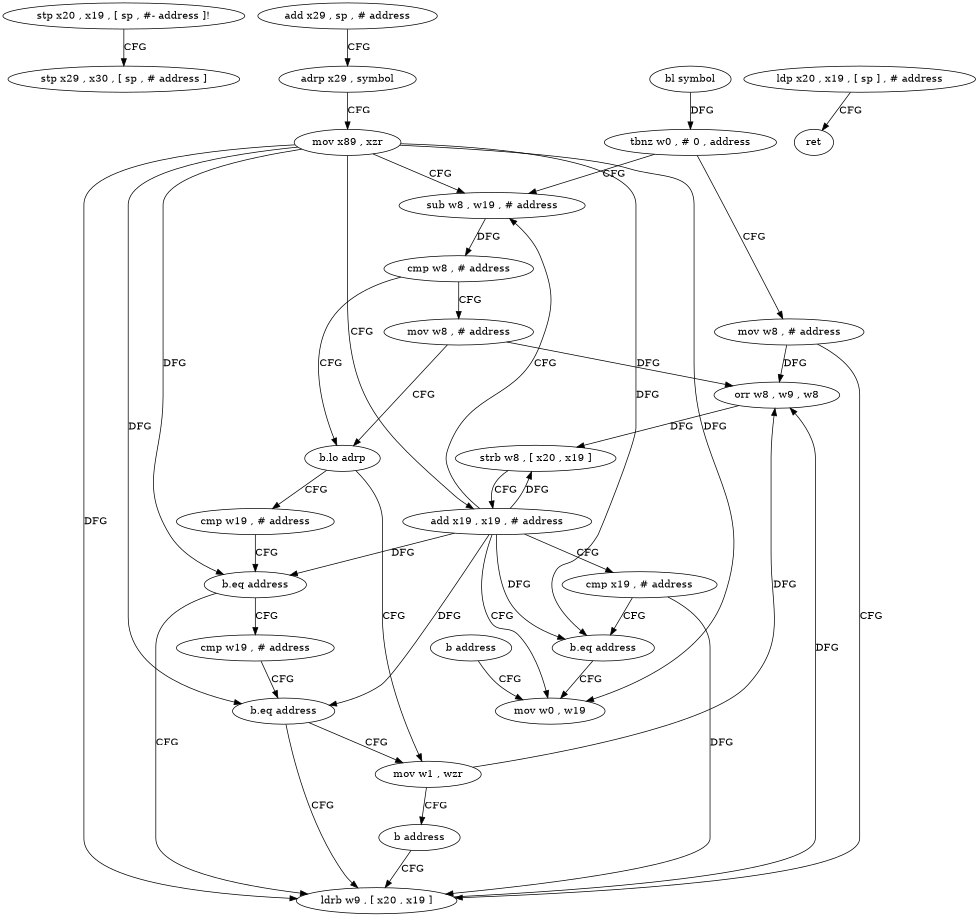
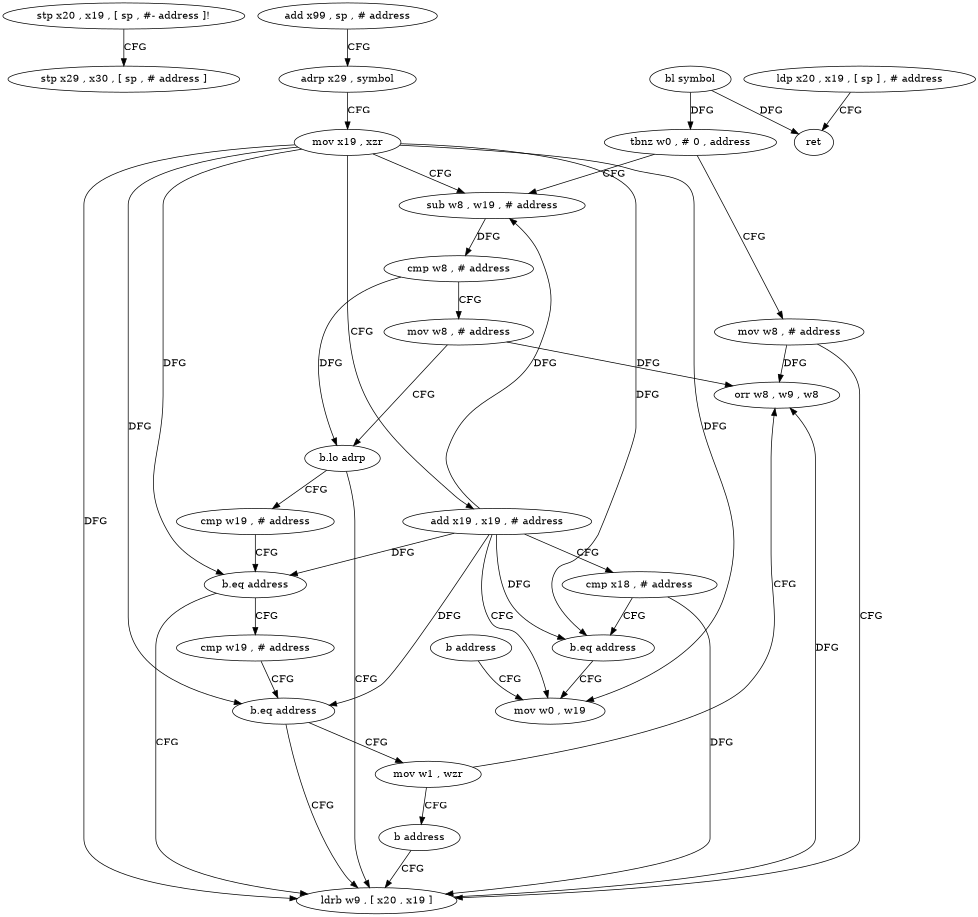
(348, 16) -> (348, 16)
none -> (752, 111)
(348, 142) -> (348, 142)
(331, 364) -> (331, 364)
(546, 364) -> (546, 364)
(536, 458) -> none
(640, 585) -> (640, 585)
(785, 585) -> (785, 585)
(382, 611) -> (355, 677)
